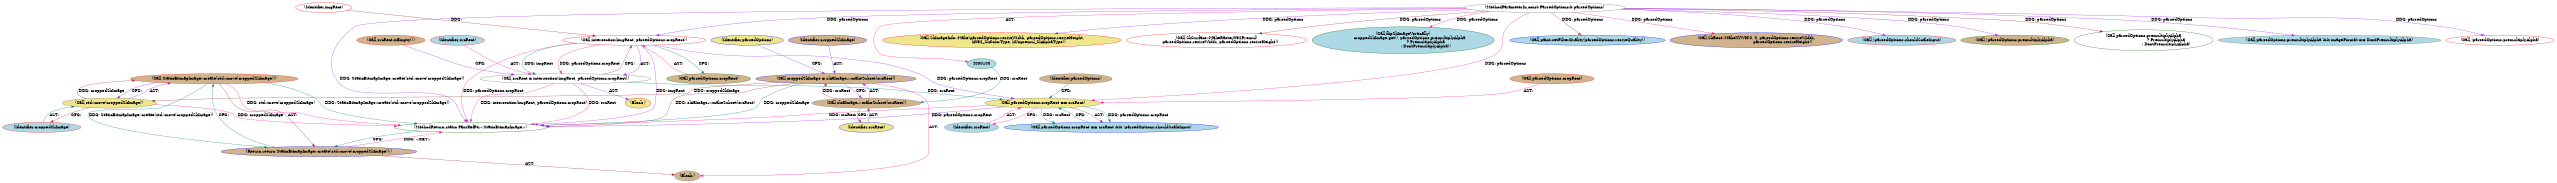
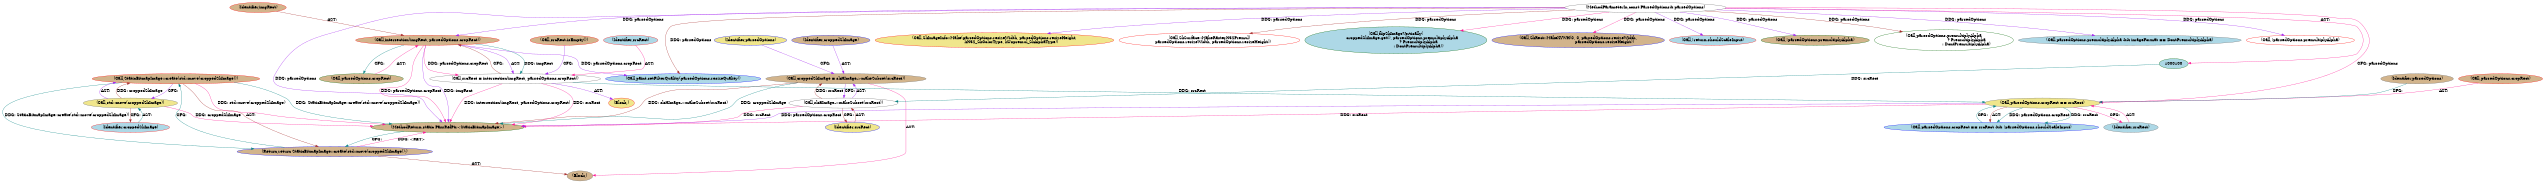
(324, 8) -> (258, 8)
(457, 20) -> (333, 20)
(634, 40) -> (427, 40)
(1902, 40) -> (1713, 40)
(836, 58) -> (545, 54)
(982, 64) -> (2174, 64)
(1506, 64) -> (2378, 64)
(402, 79) -> (296, 79)
(836, 79) -> (846, 79)
(468, 97) -> none
(866, 103) -> (843, 103)
none -> (728, 119)
(471, 127) -> (448, 127)
